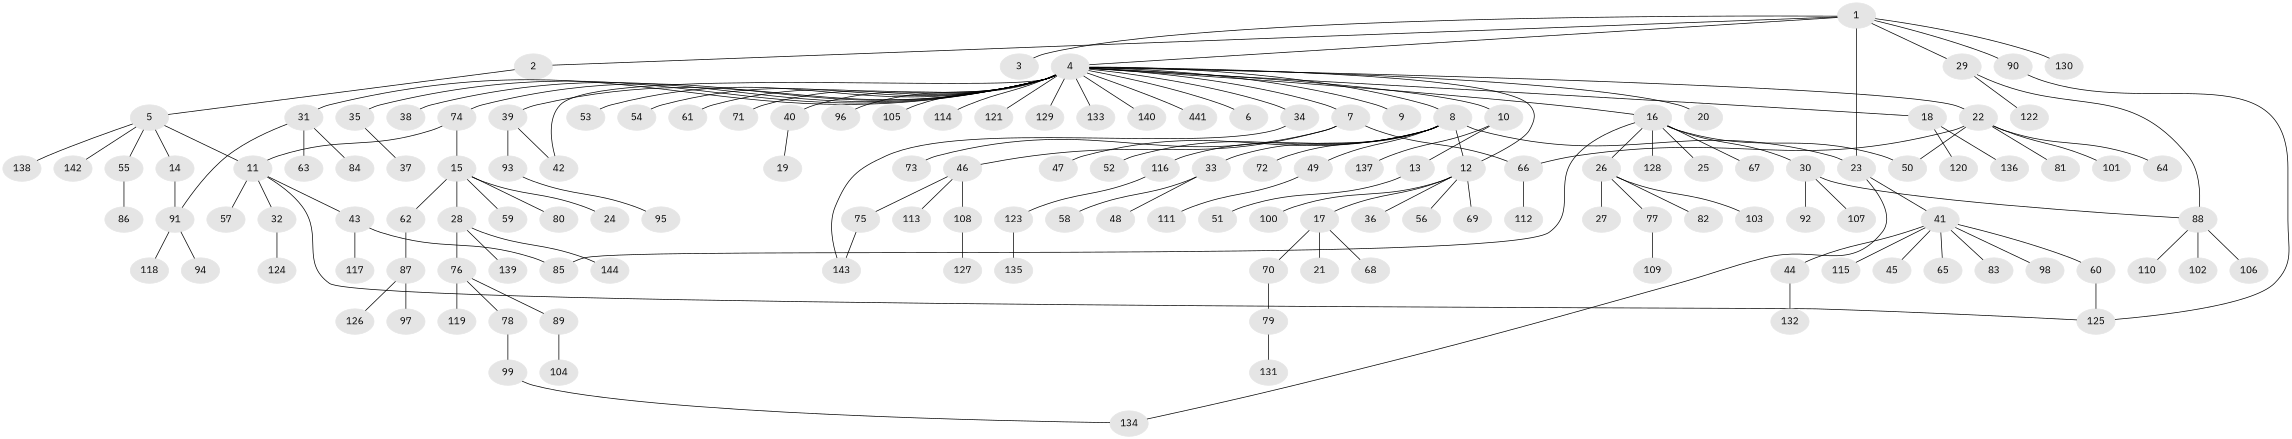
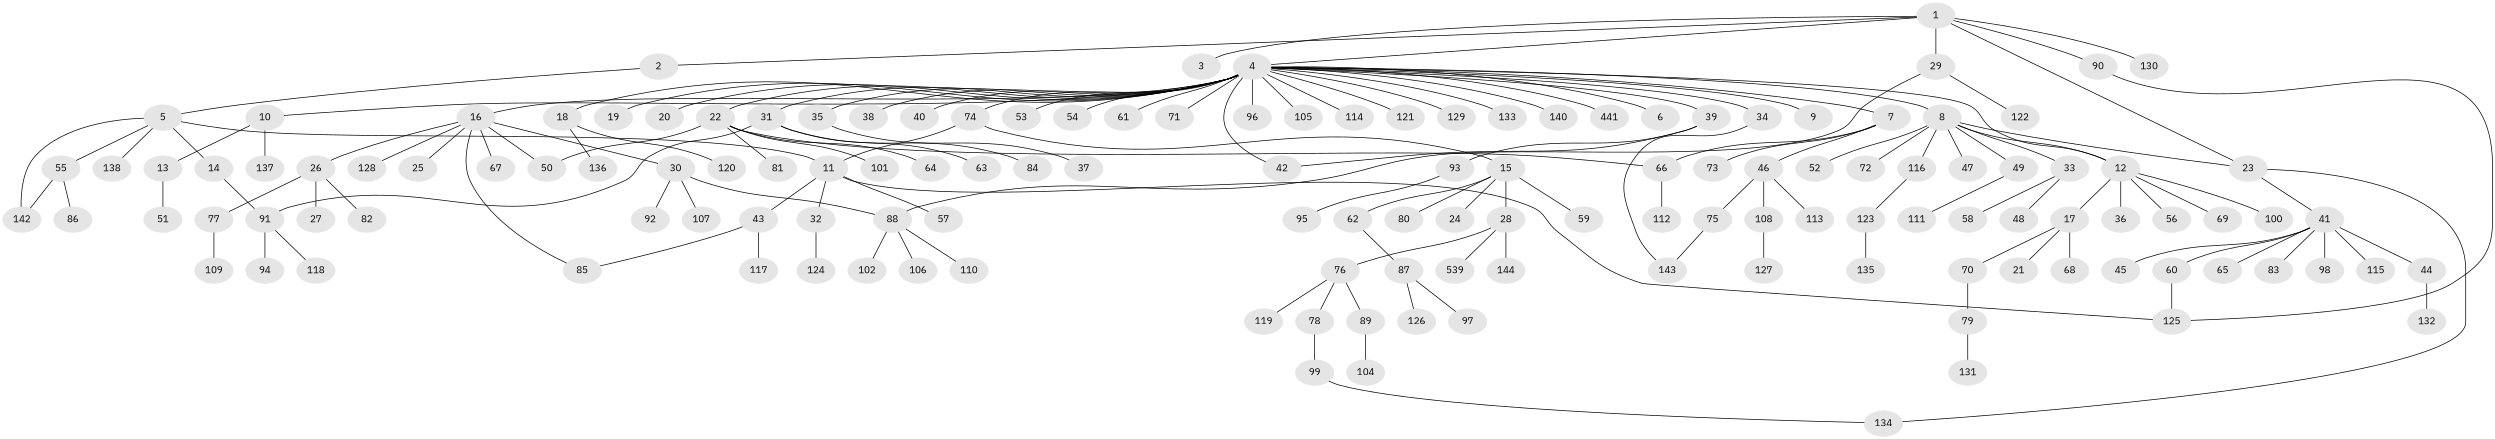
(786, 143) -> (933, 92)
none -> (41, 194)
(1755, 220) -> none
(508, 271) -> (1455, 271)
